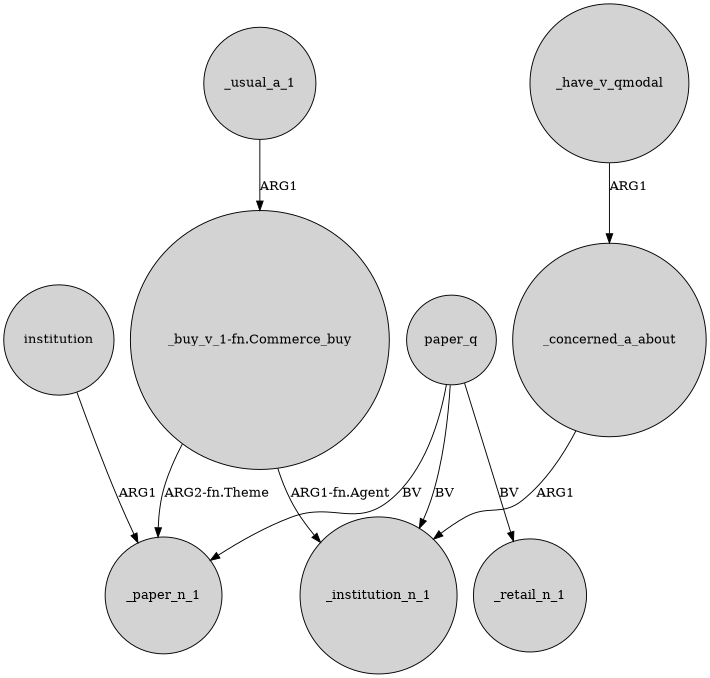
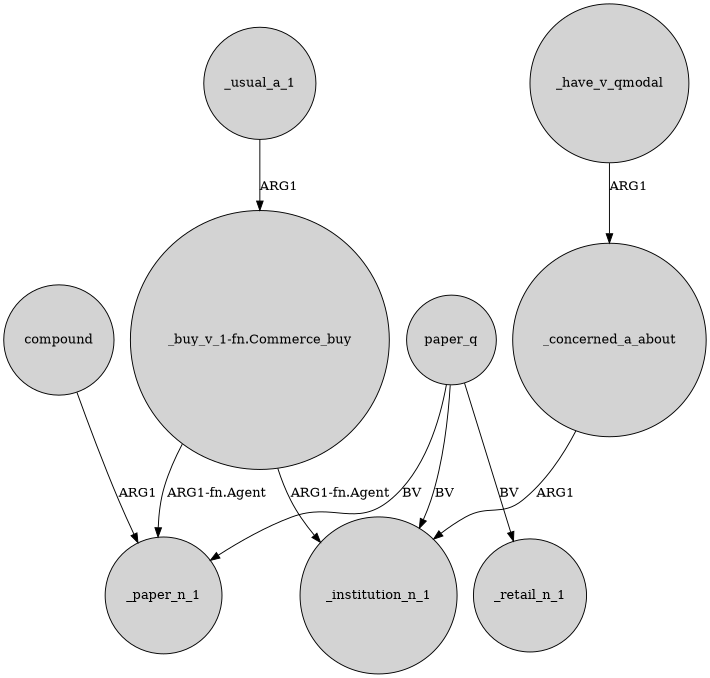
(59, 340) -> (59, 340)
(217, 493) -> (217, 493)
